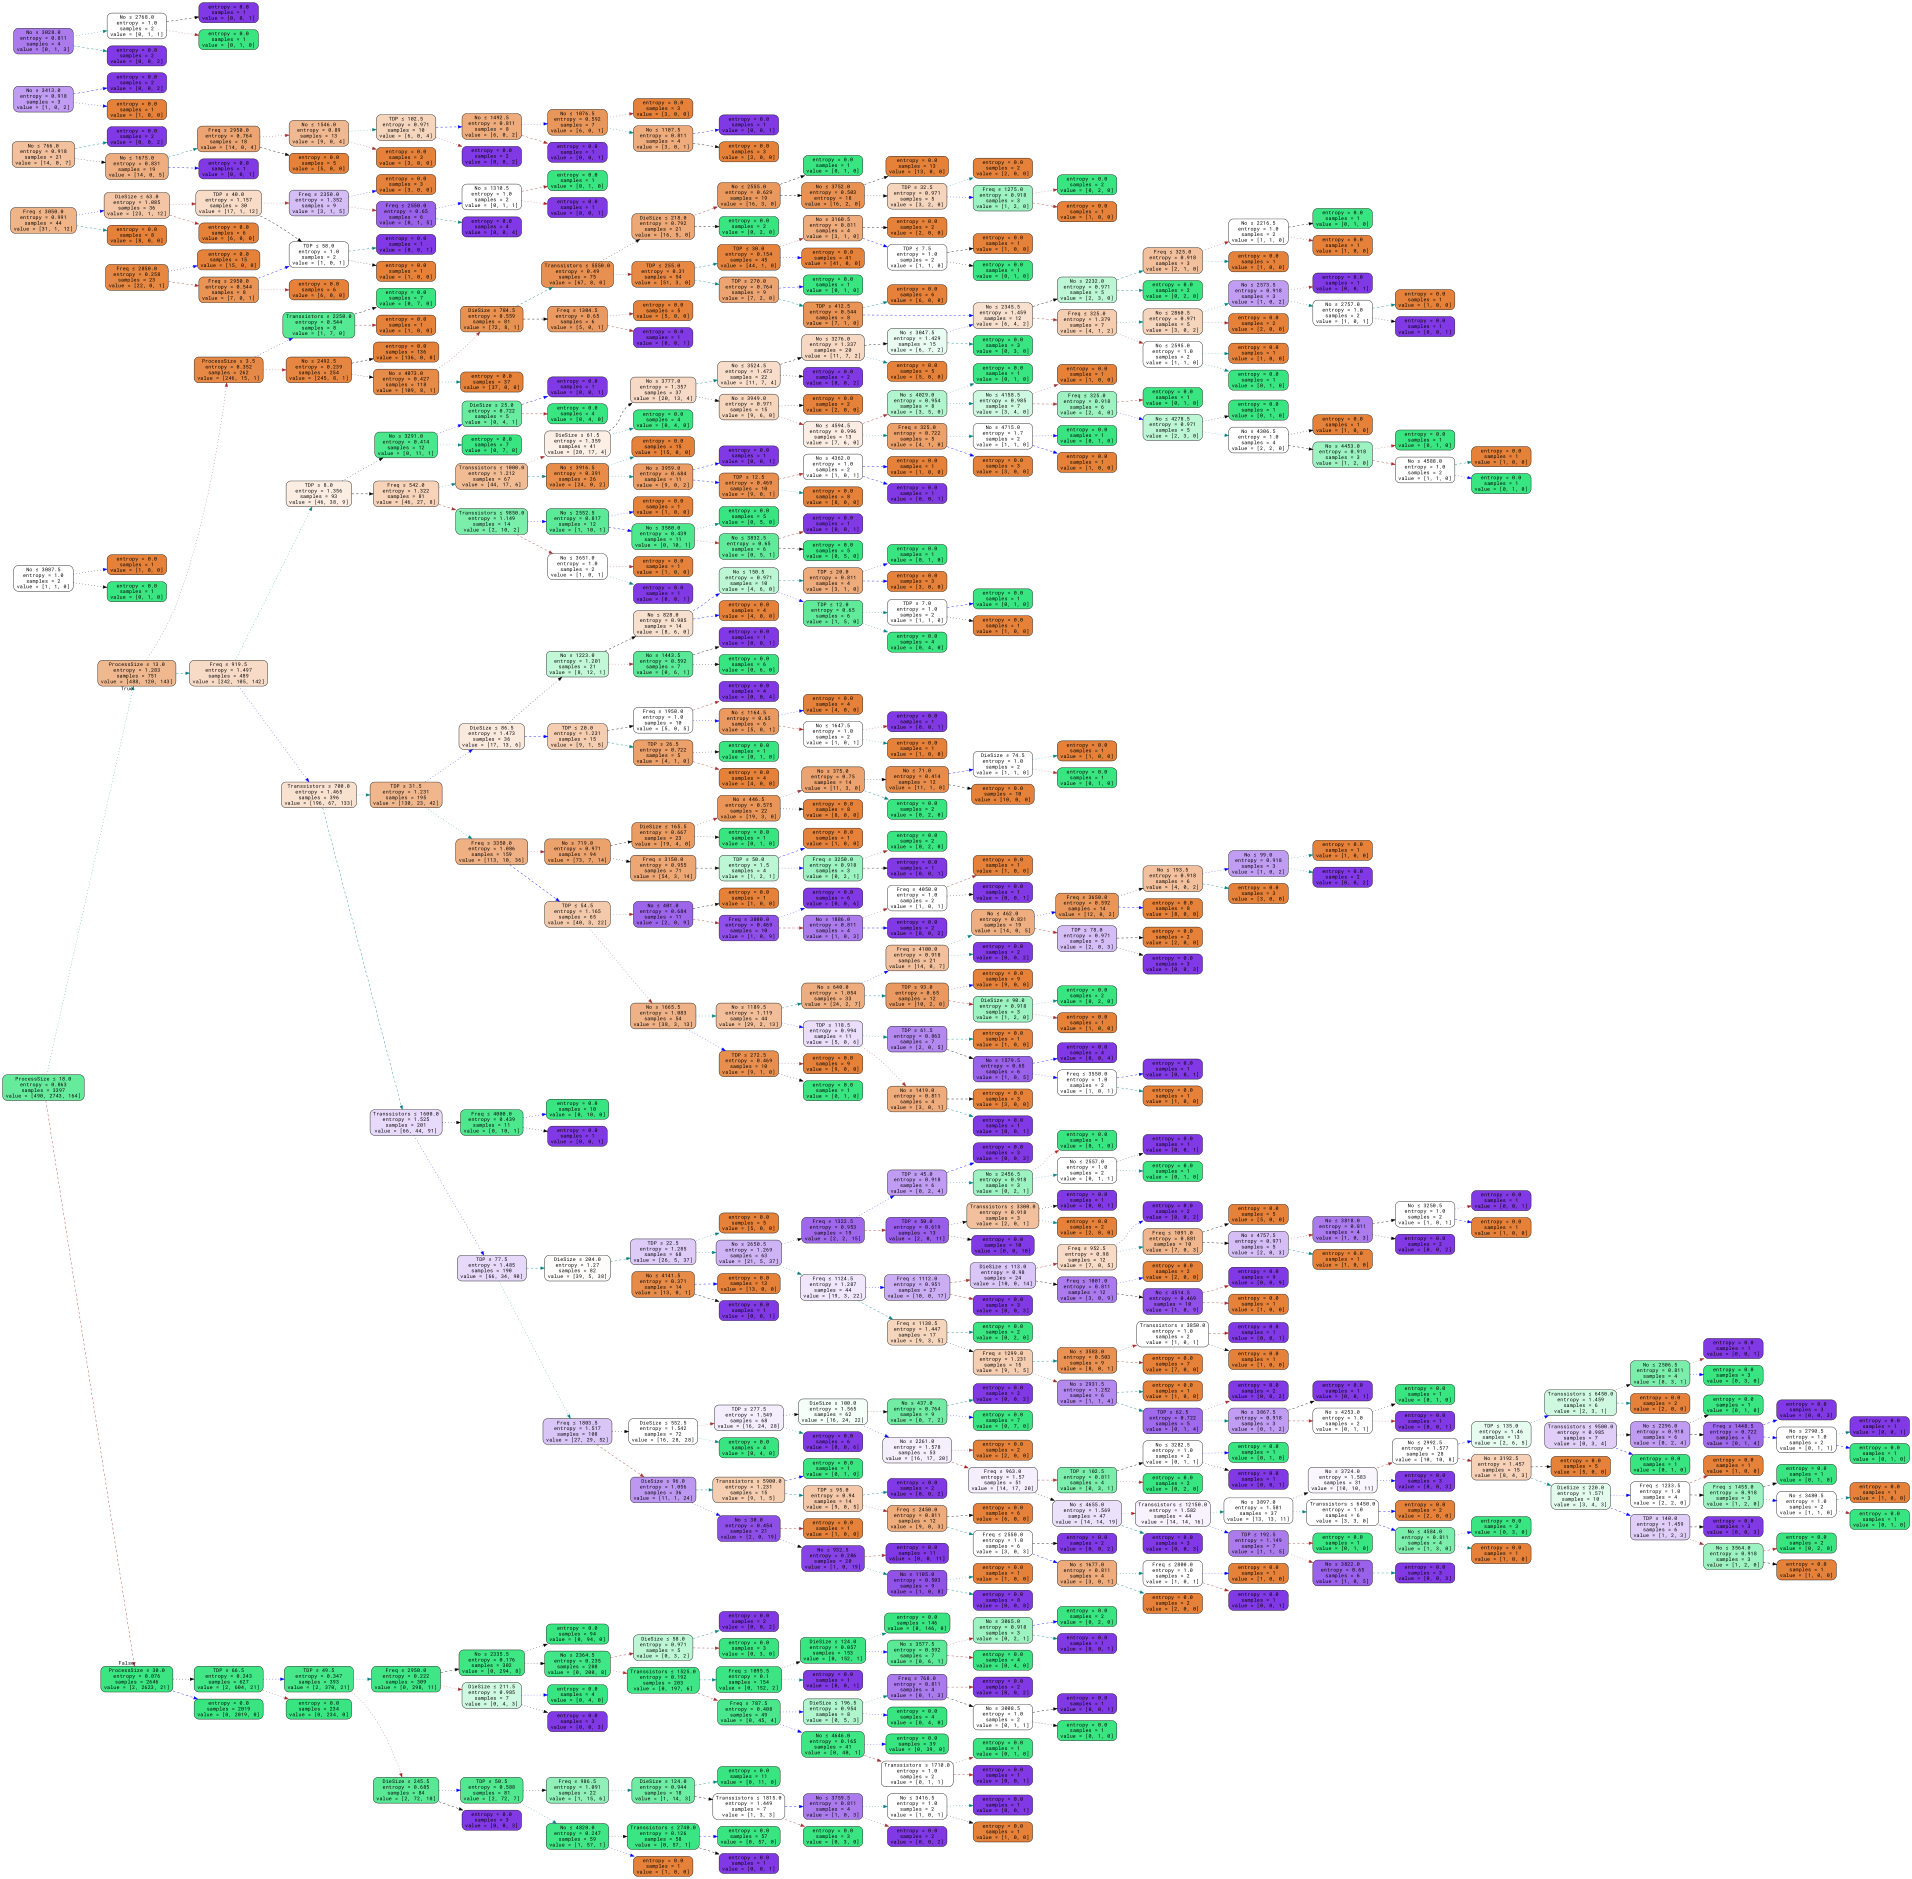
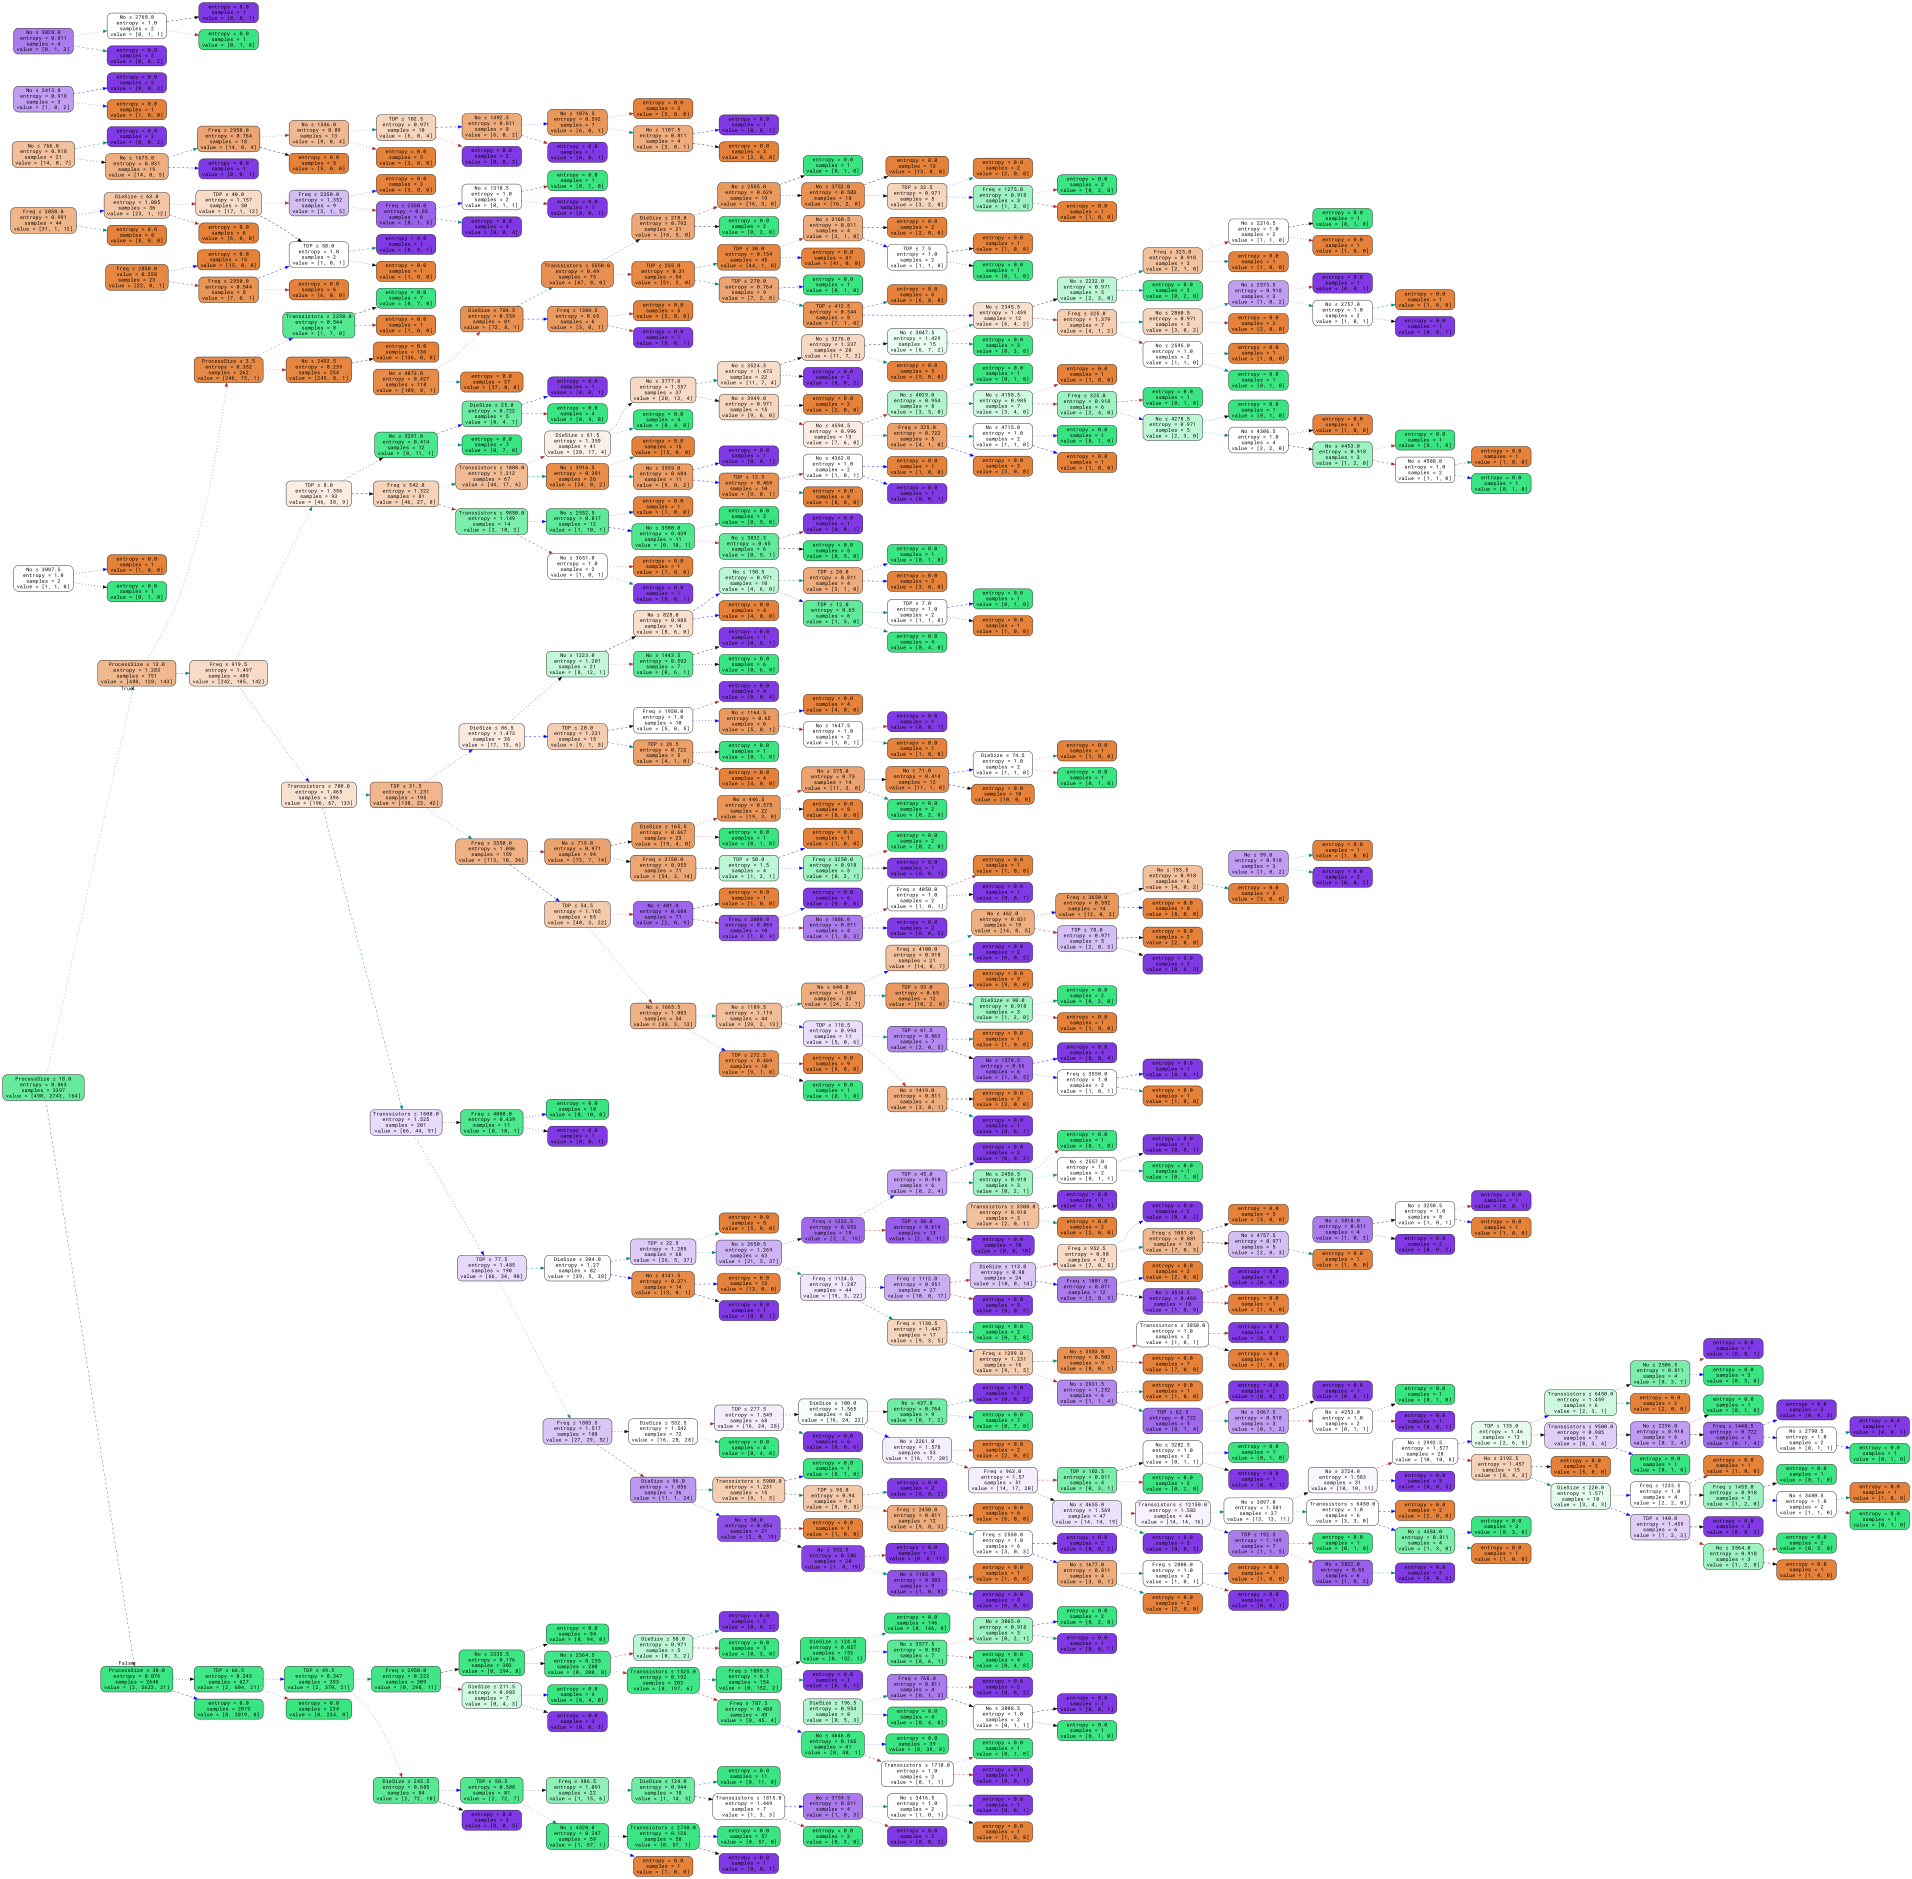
(789, 195) -> (789, 195)
(833, 198) -> (833, 198)
(137, 274) -> (137, 274)
(533, 319) -> (533, 319)
(958, 329) -> (958, 329)
(361, 376) -> none
(620, 419) -> (620, 419)
(448, 430) -> (448, 430)
(1003, 433) -> (1003, 433)
(1214, 871) -> none
(959, 1002) -> (959, 1002)
(1425, 1217) -> (1425, 1217)
(1299, 1237) -> none
none -> (619, 1276)
(1045, 1282) -> (1045, 1282)
(958, 1347) -> (958, 1347)
none -> (1536, 1435)
(790, 1712) -> none
